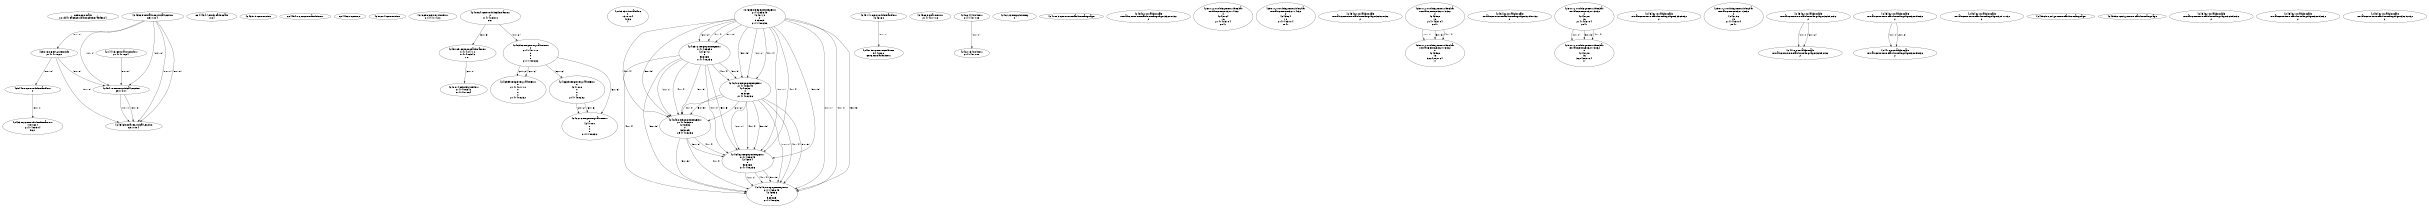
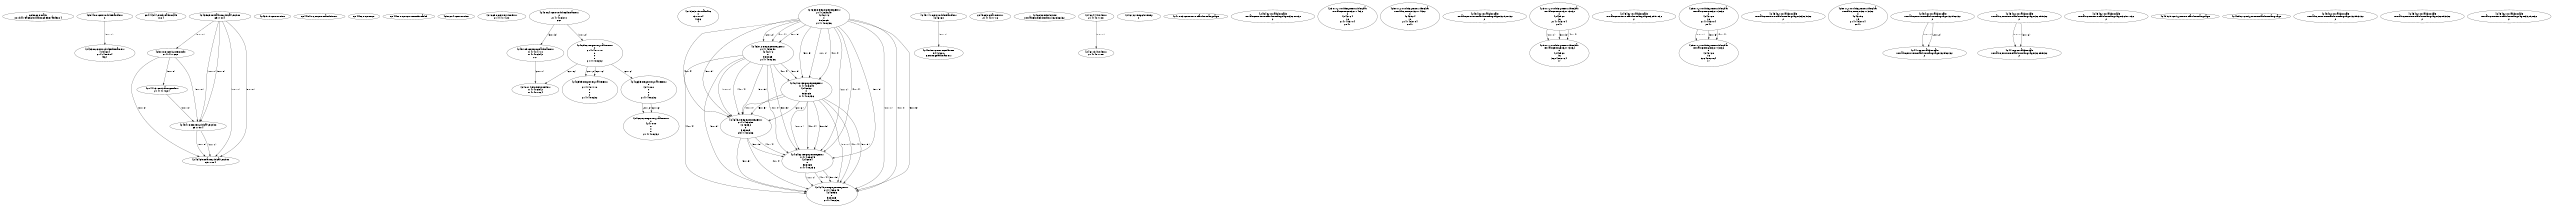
none -> (409, 16)
(930, 16) -> (990, 16)
none -> (1045, 16)
(879, 53) -> (939, 53)
(44, 71) -> (167, 71)
(601, 71) -> (562, 73)
